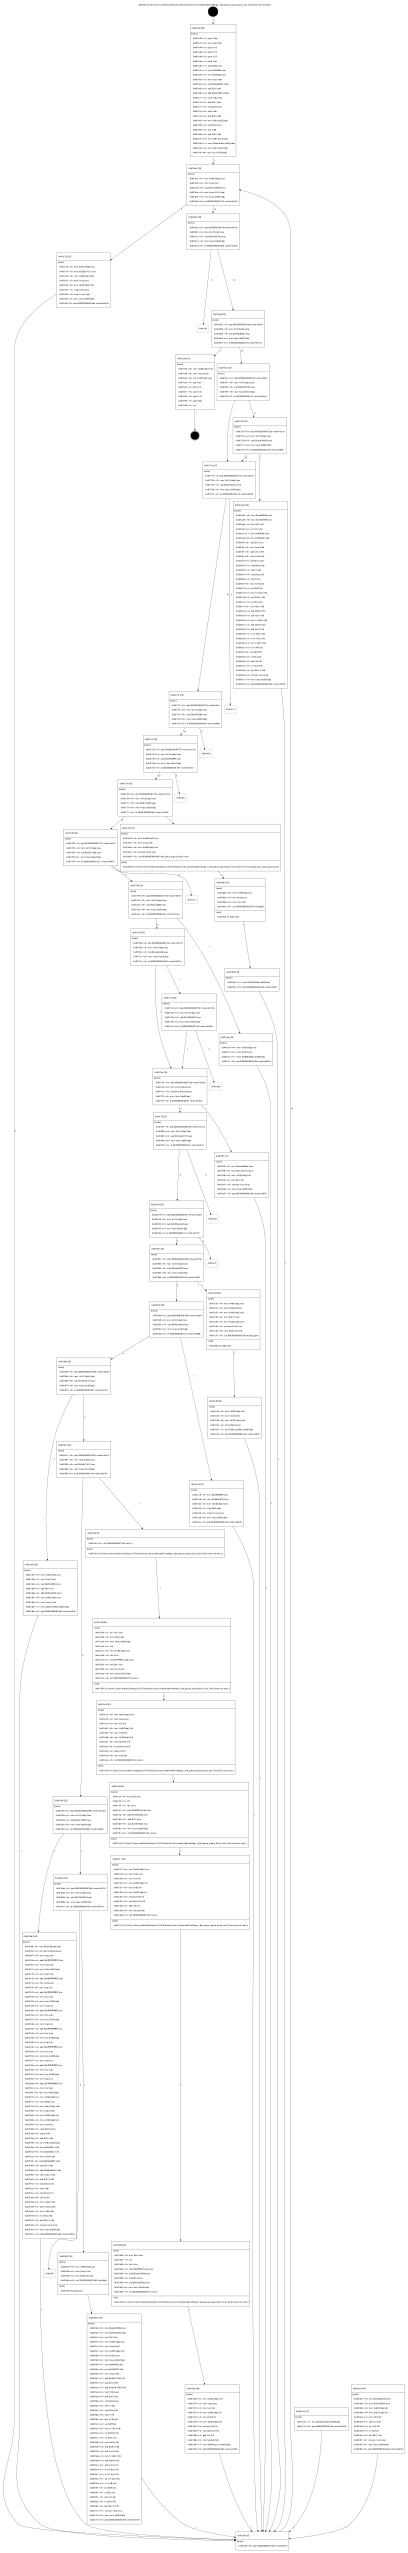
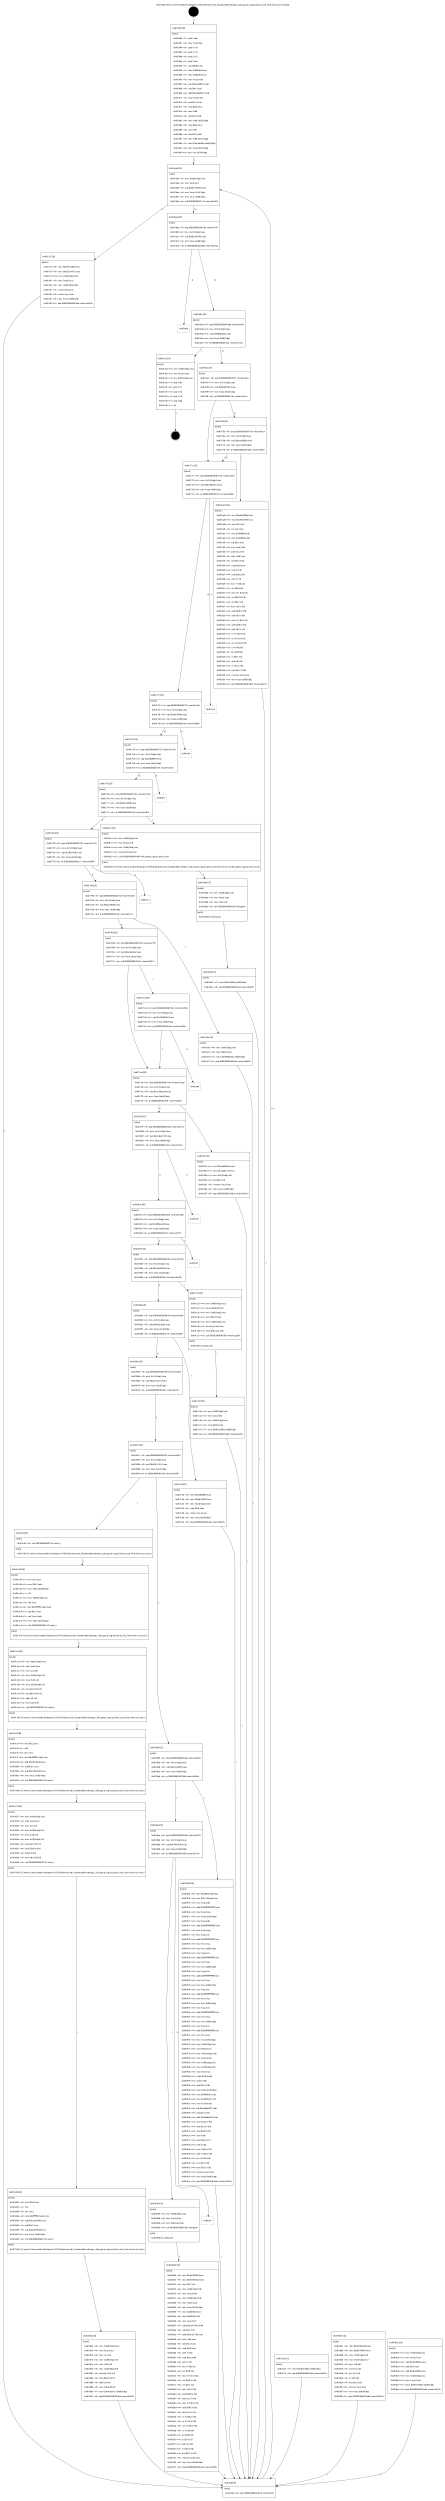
(48, 1475) -> none
